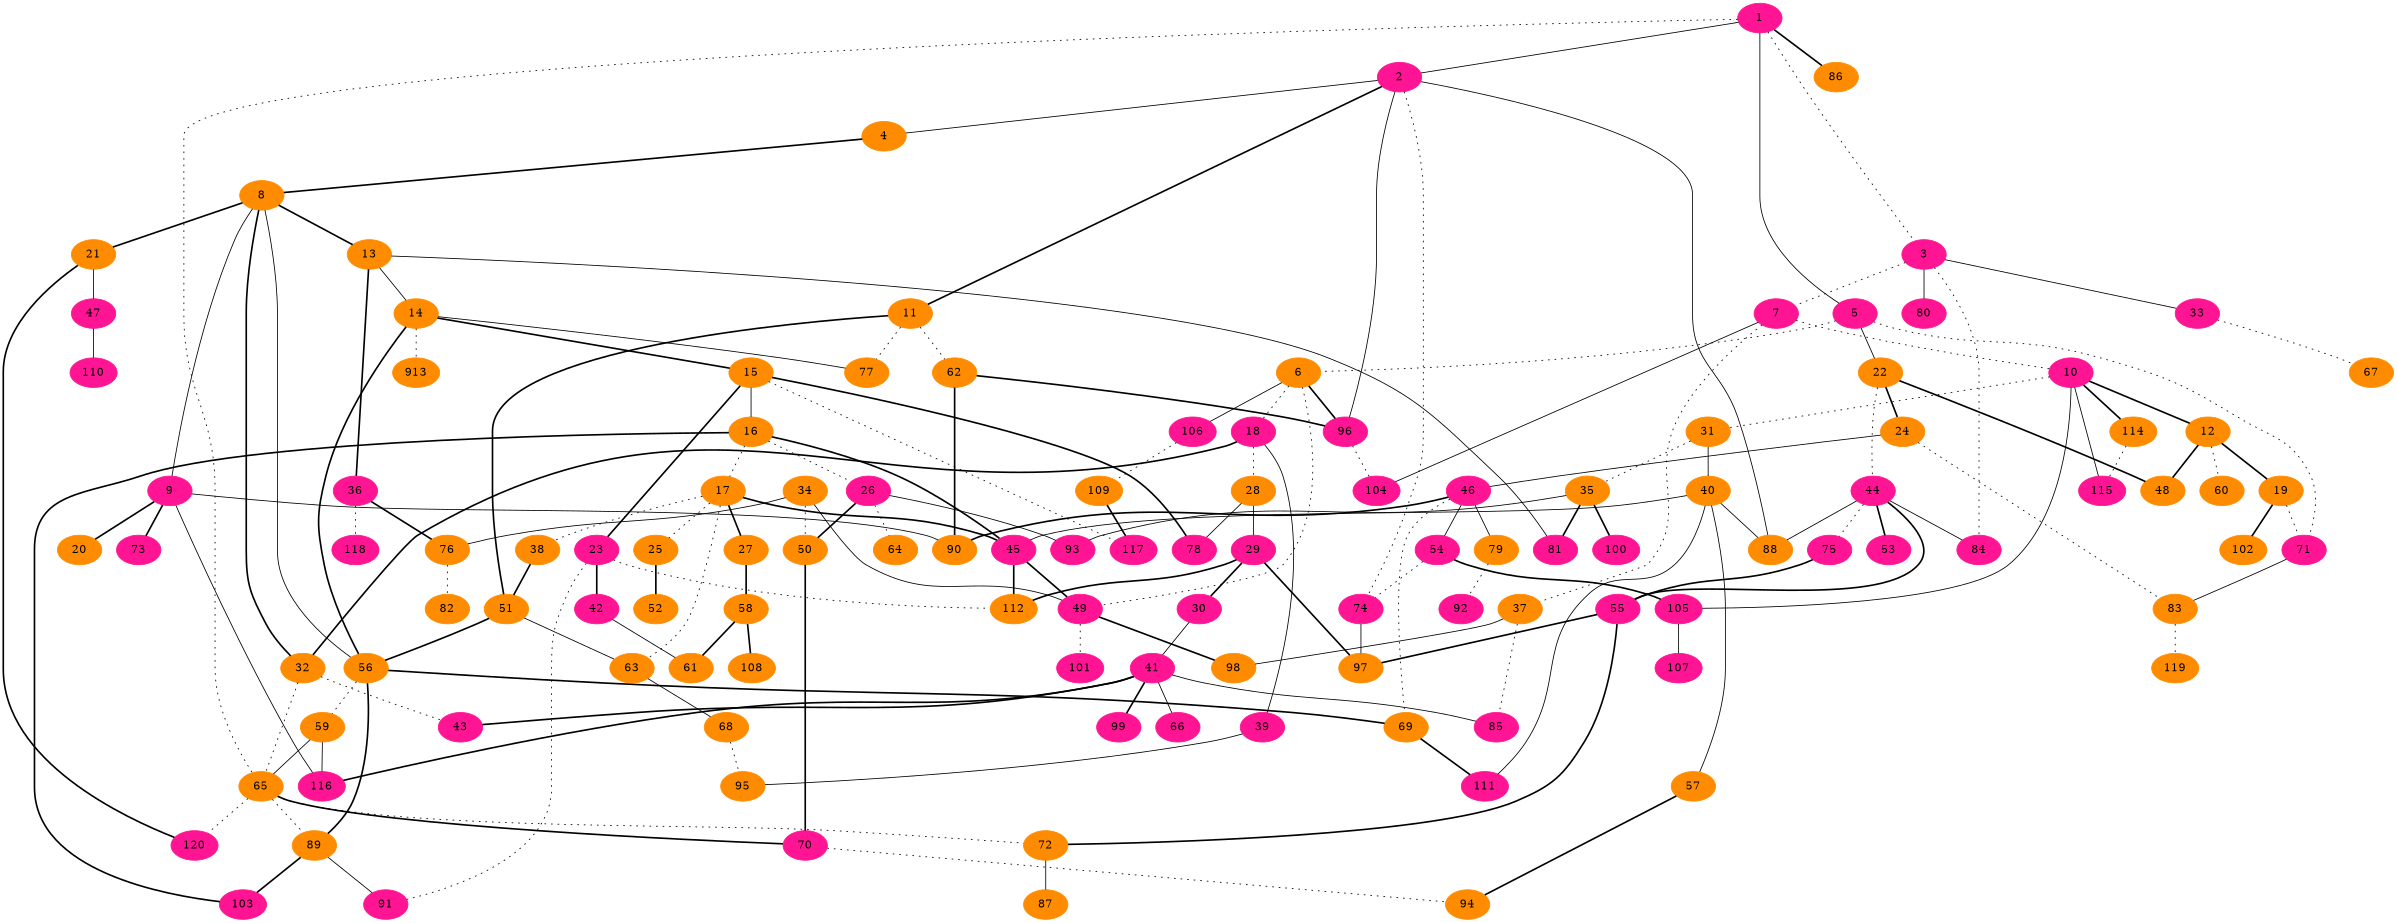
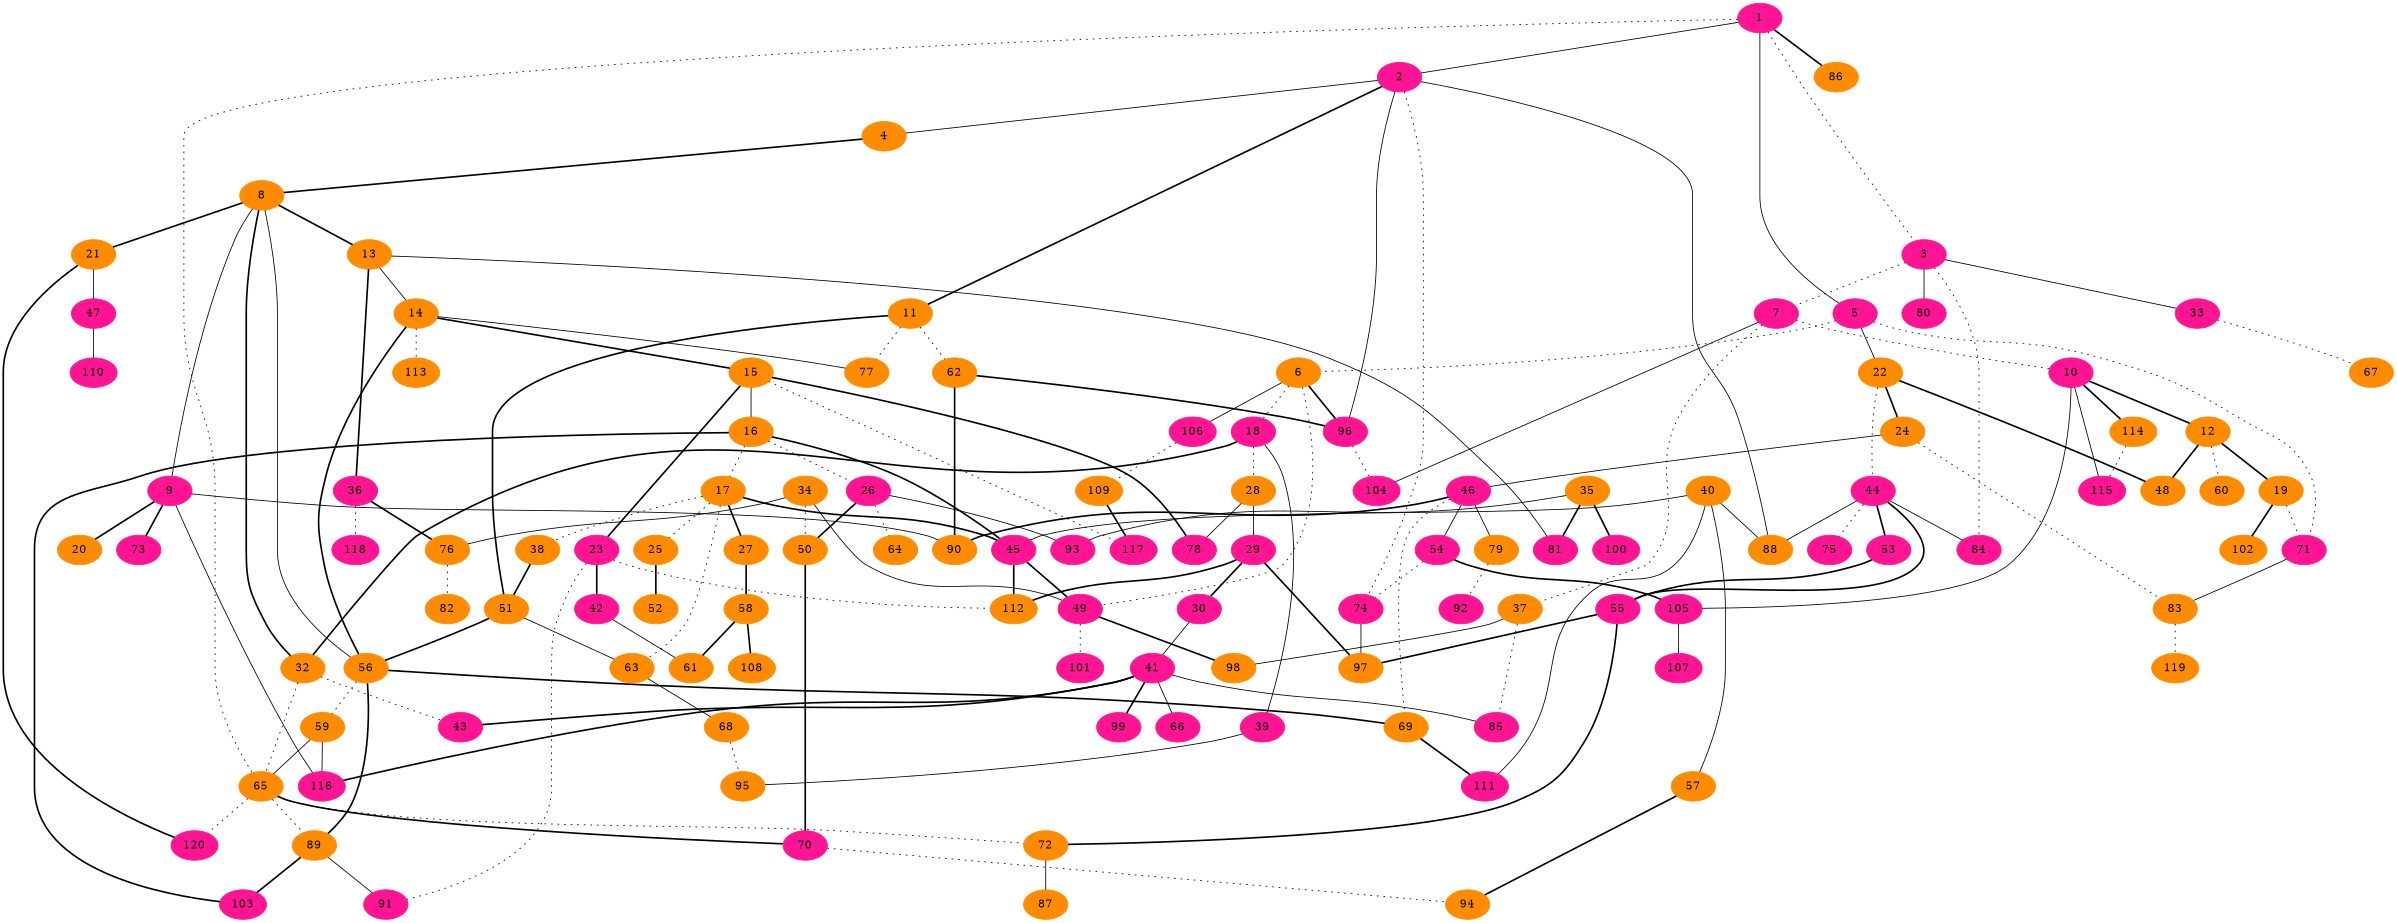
(416, 373) -> (416, 373)
(1708, 432) -> none
(1733, 579) -> (1753, 580)
